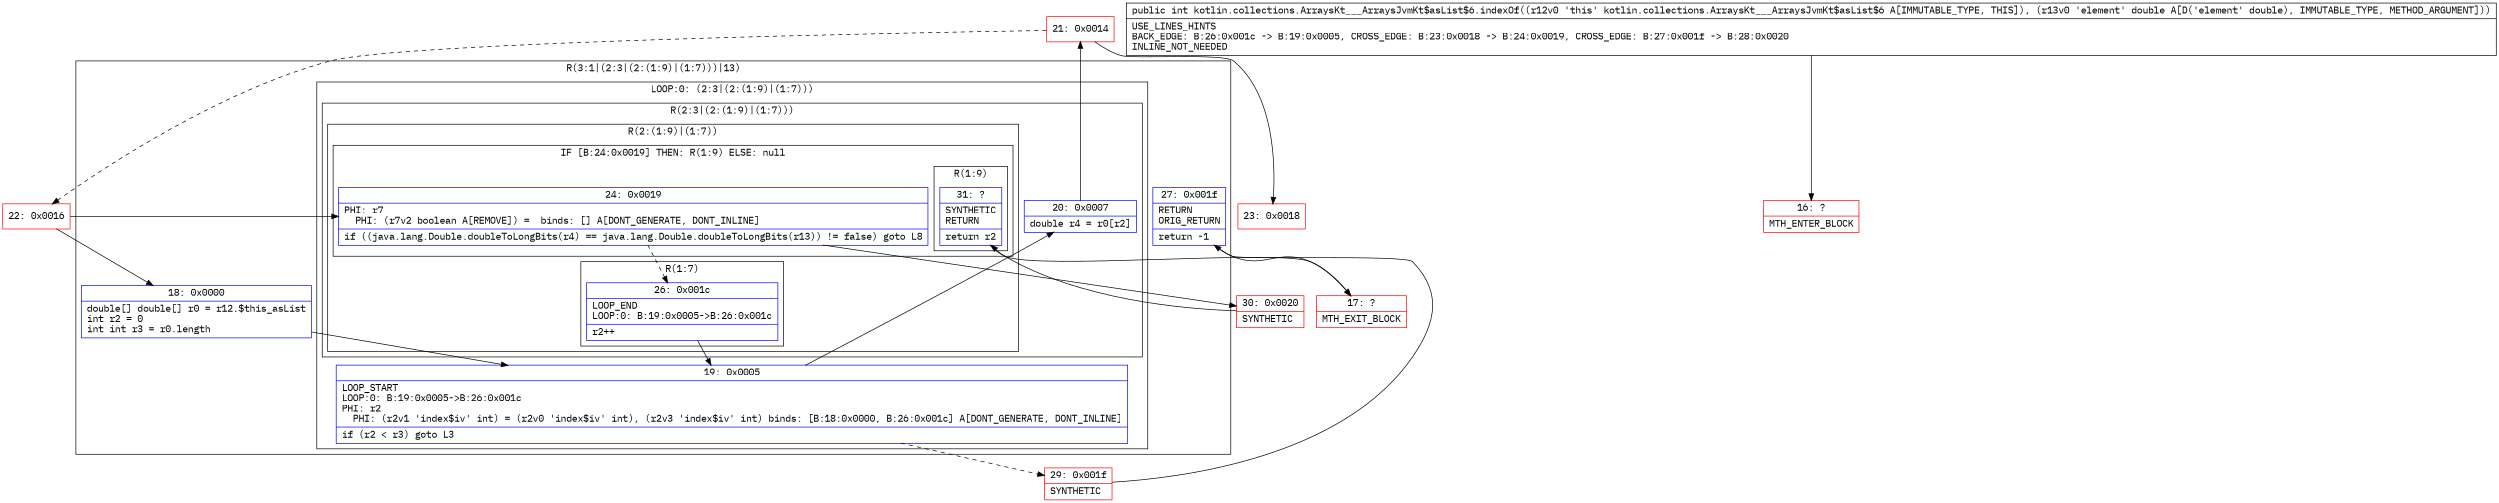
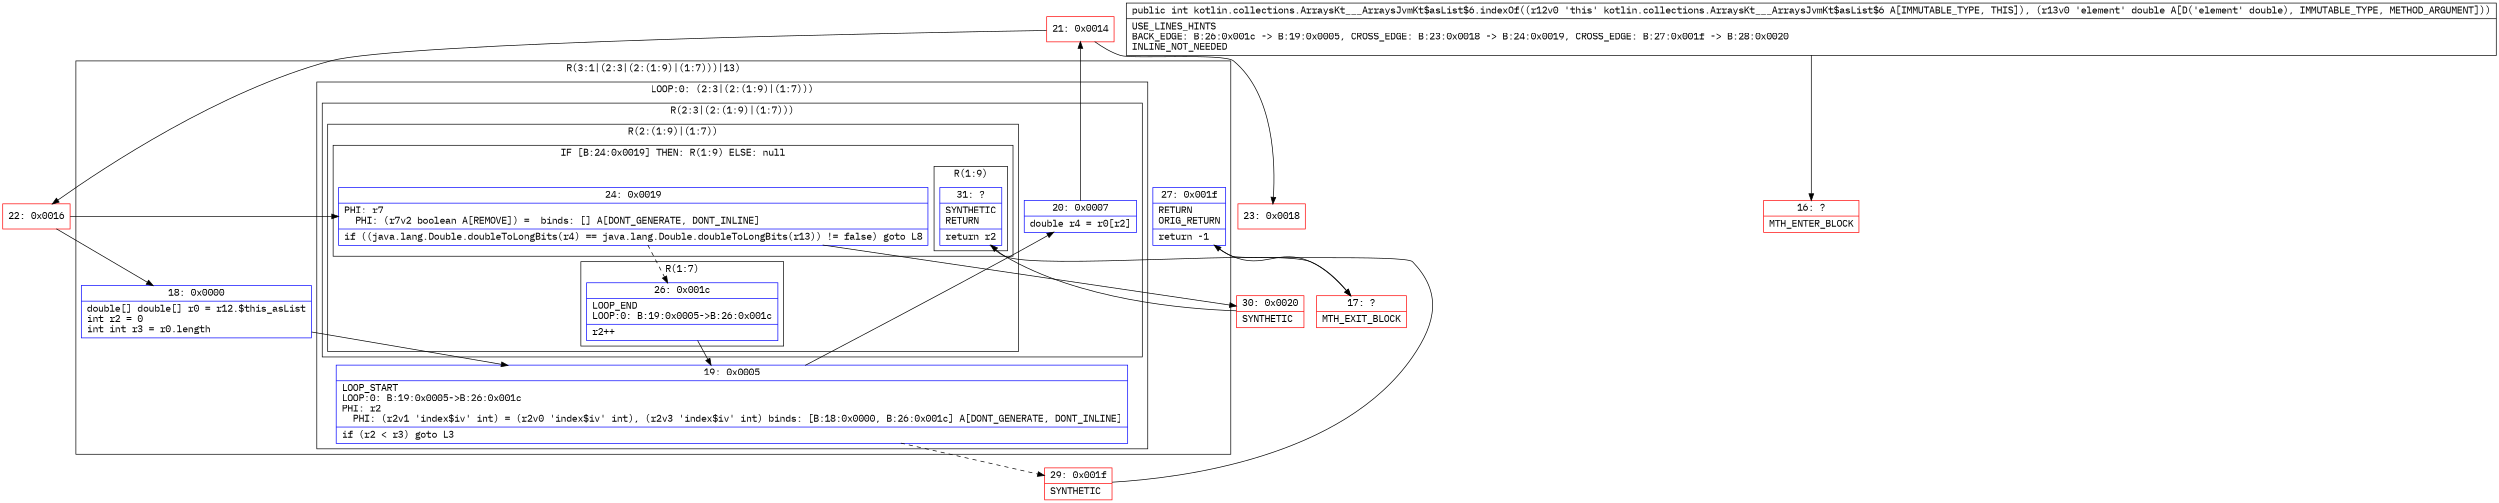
(534, 44) -> (534, 44)
